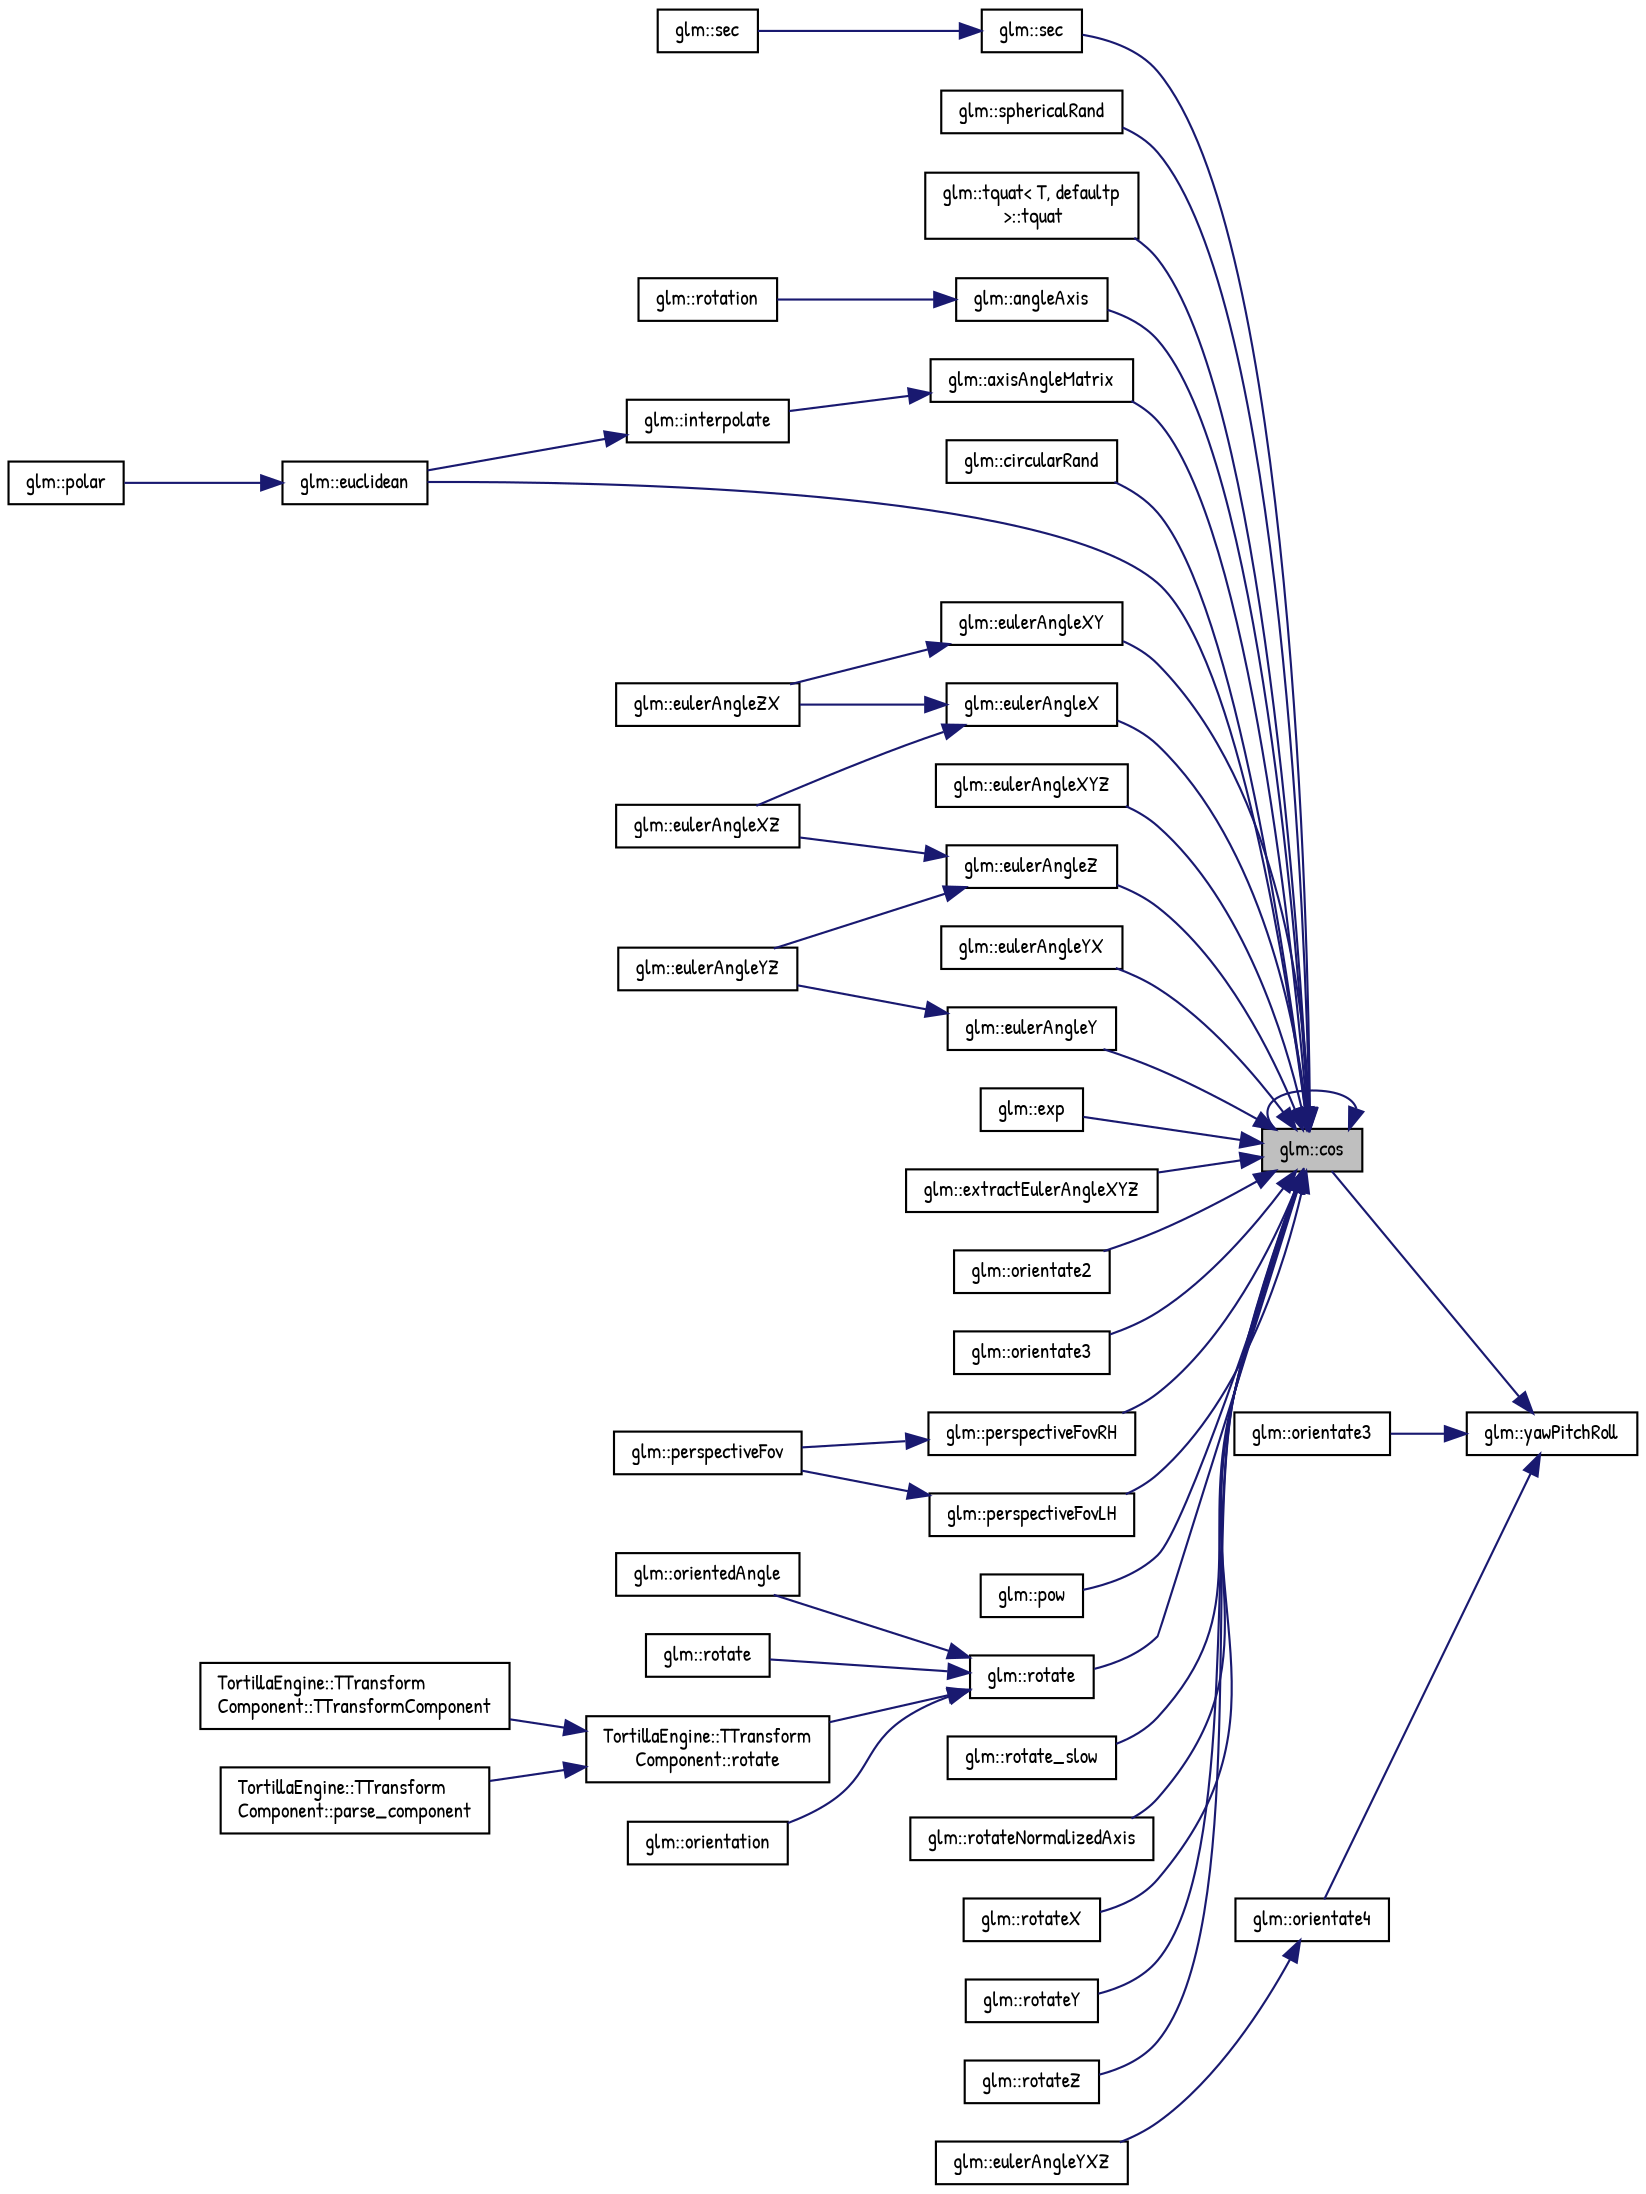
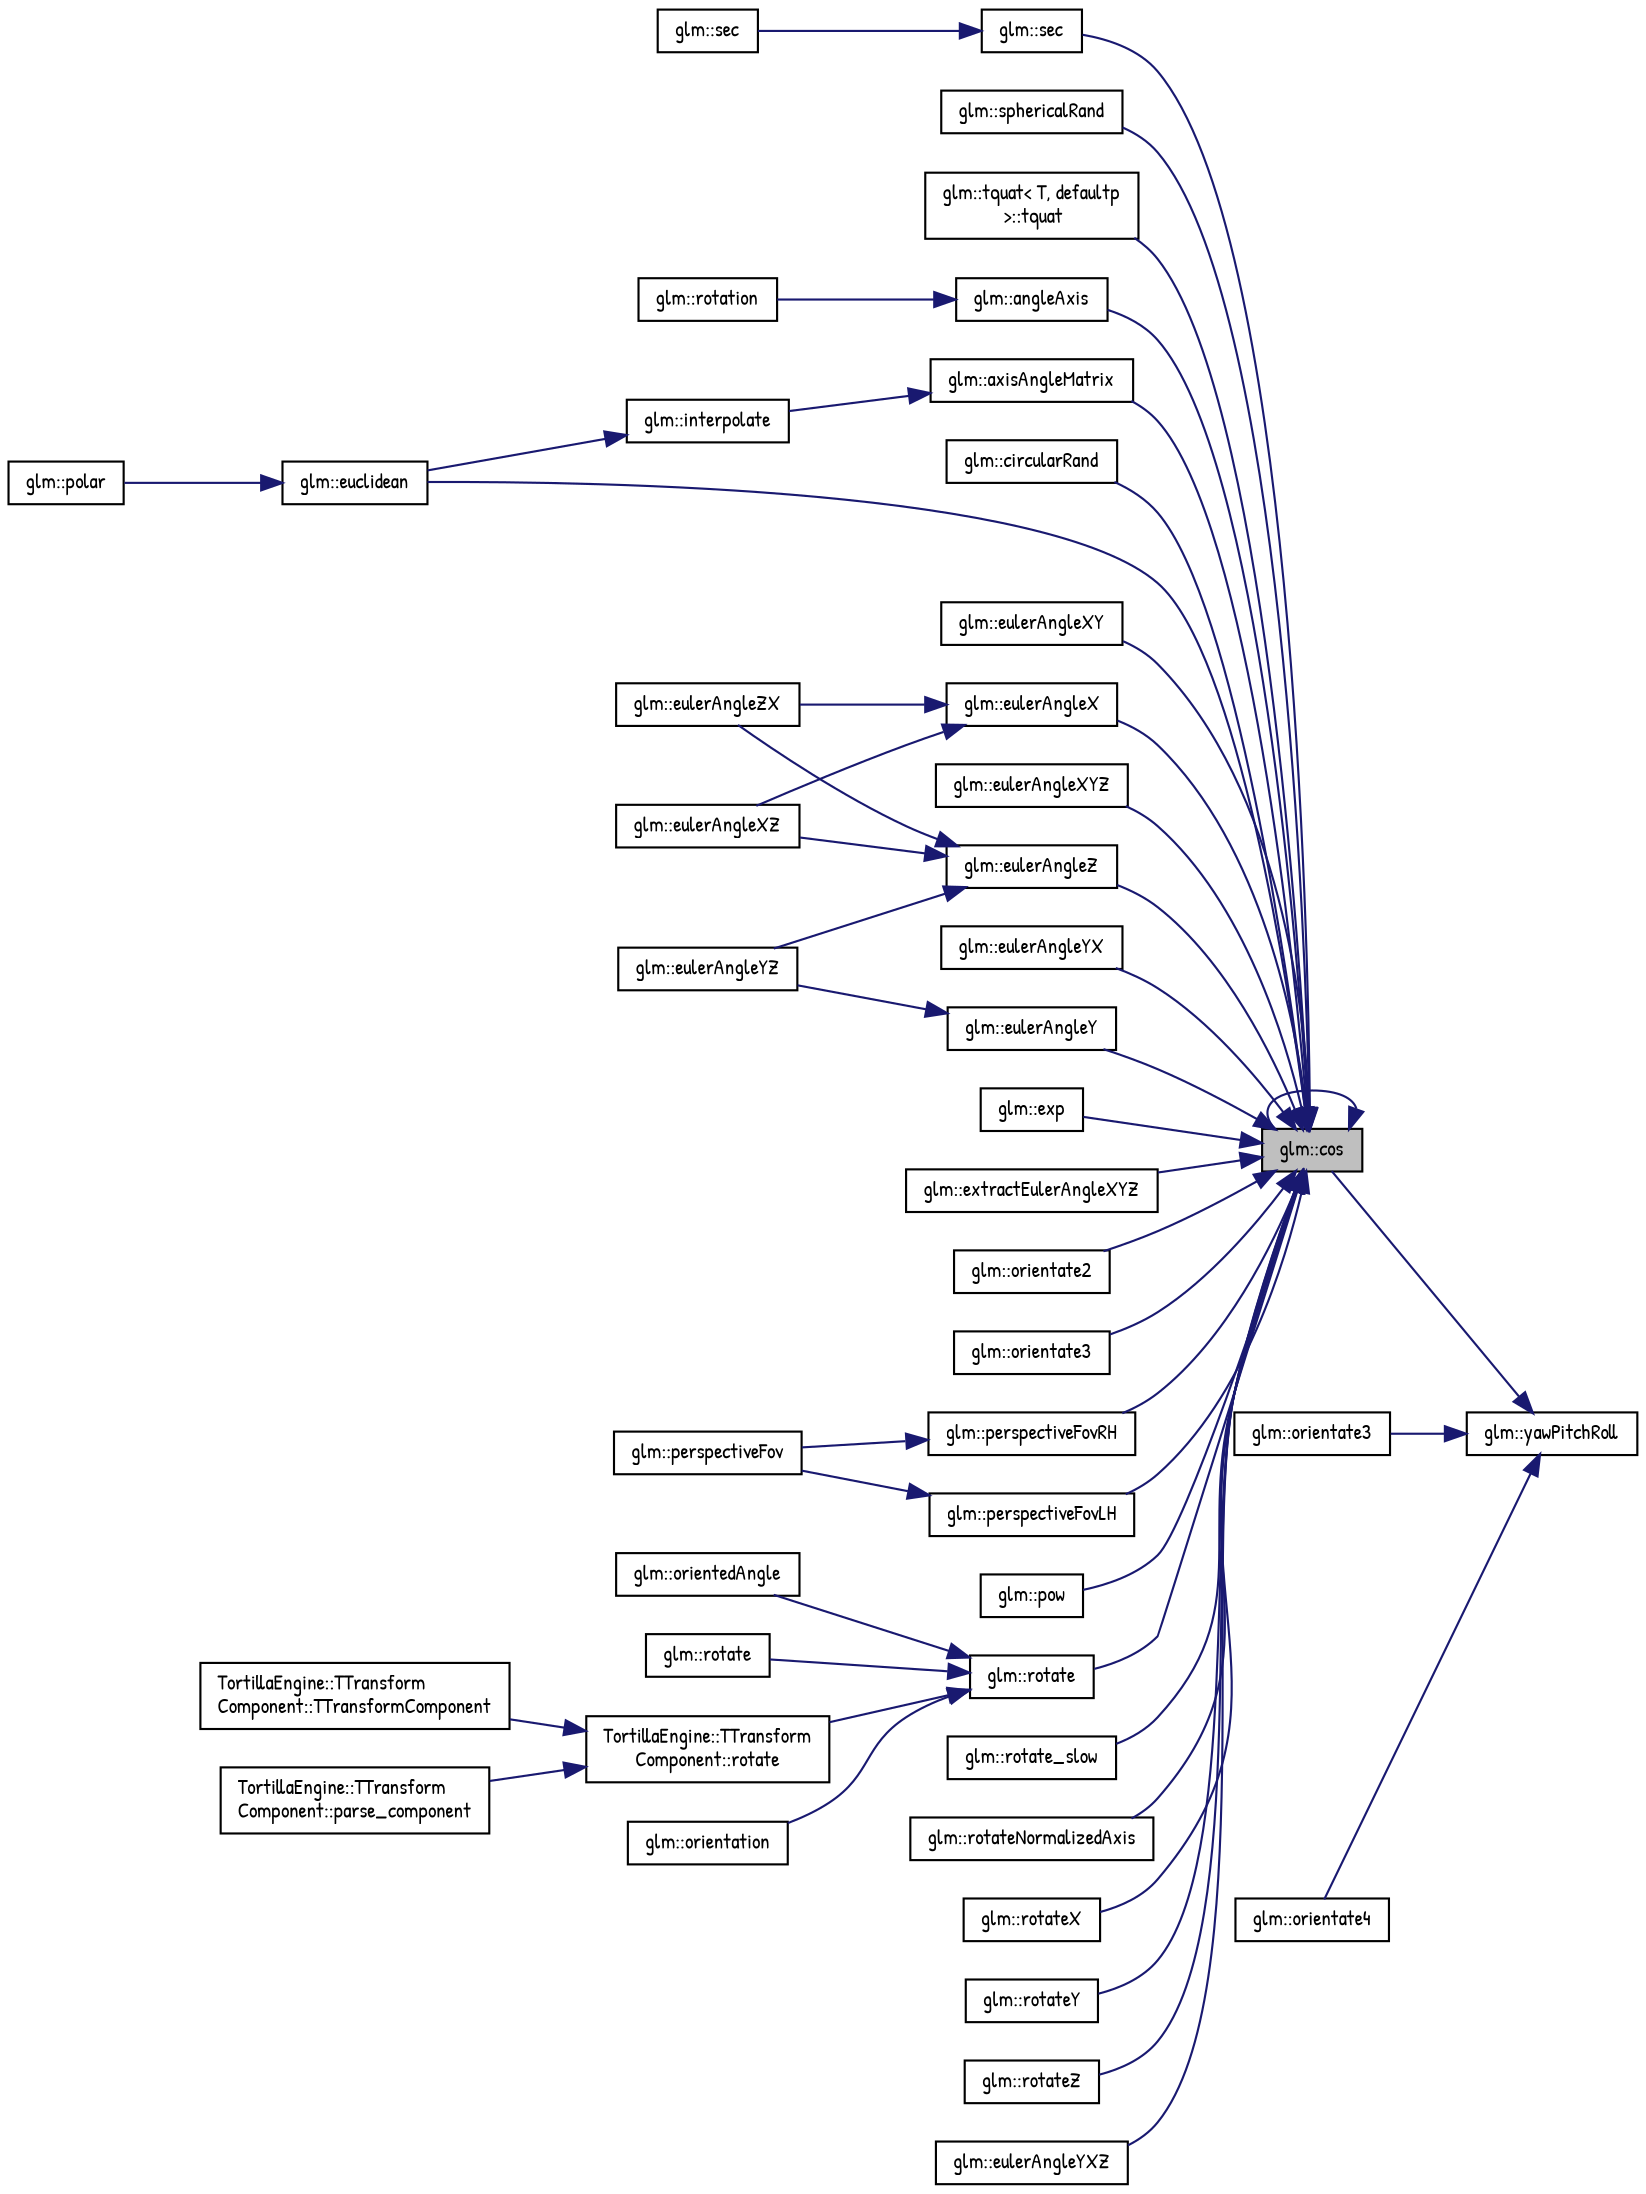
(859, 667) -> (834, 788)
(1219, 2065) -> (1223, 1676)
